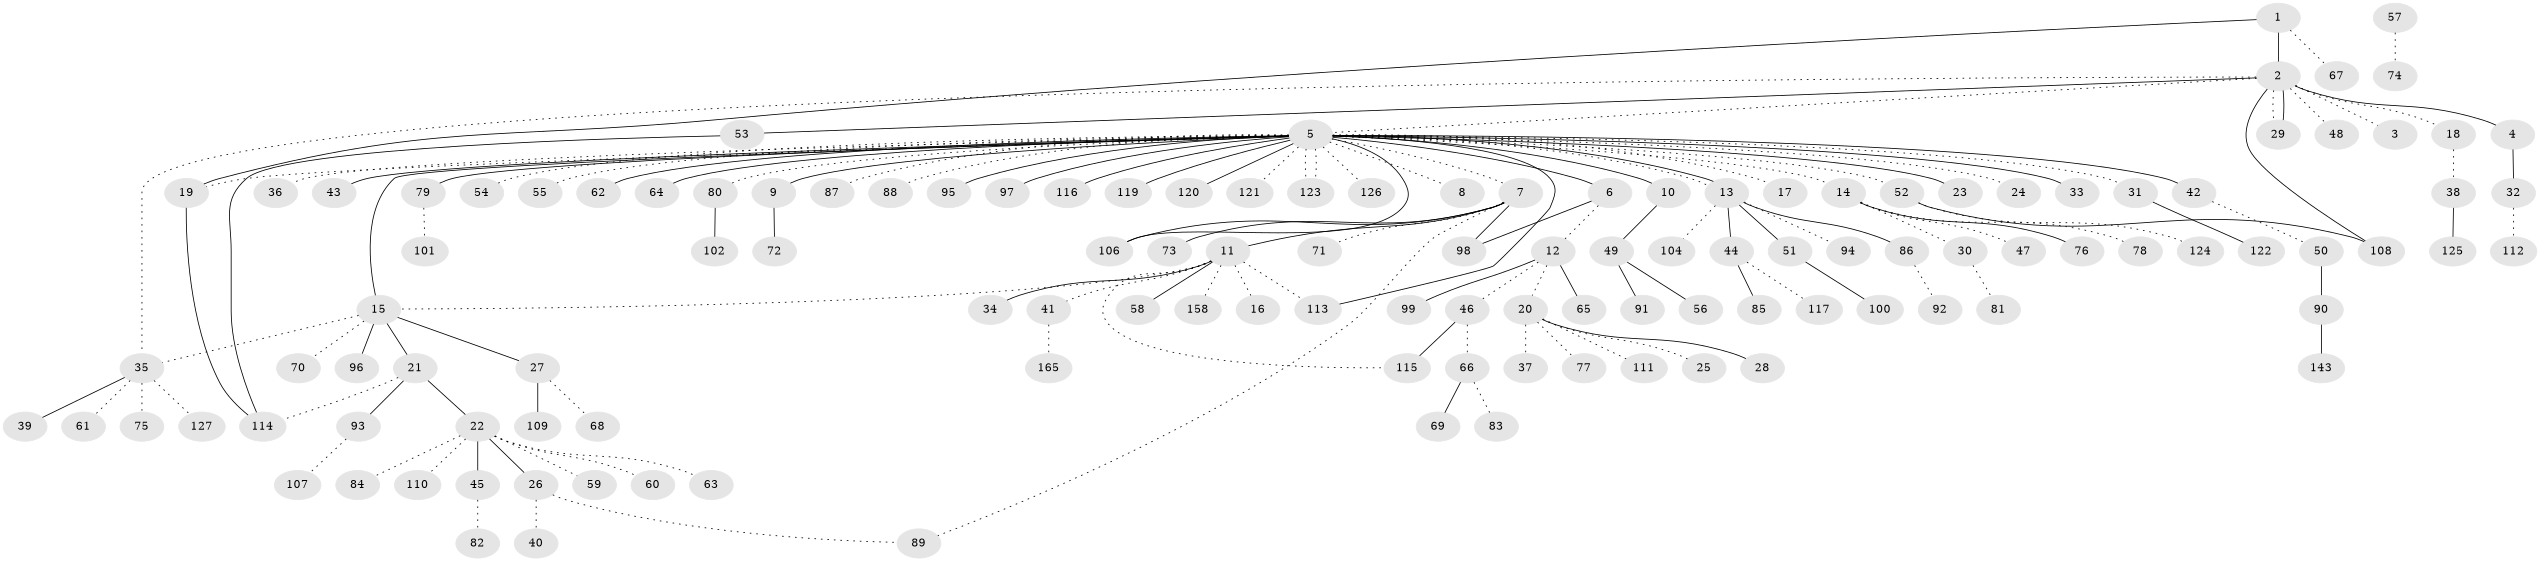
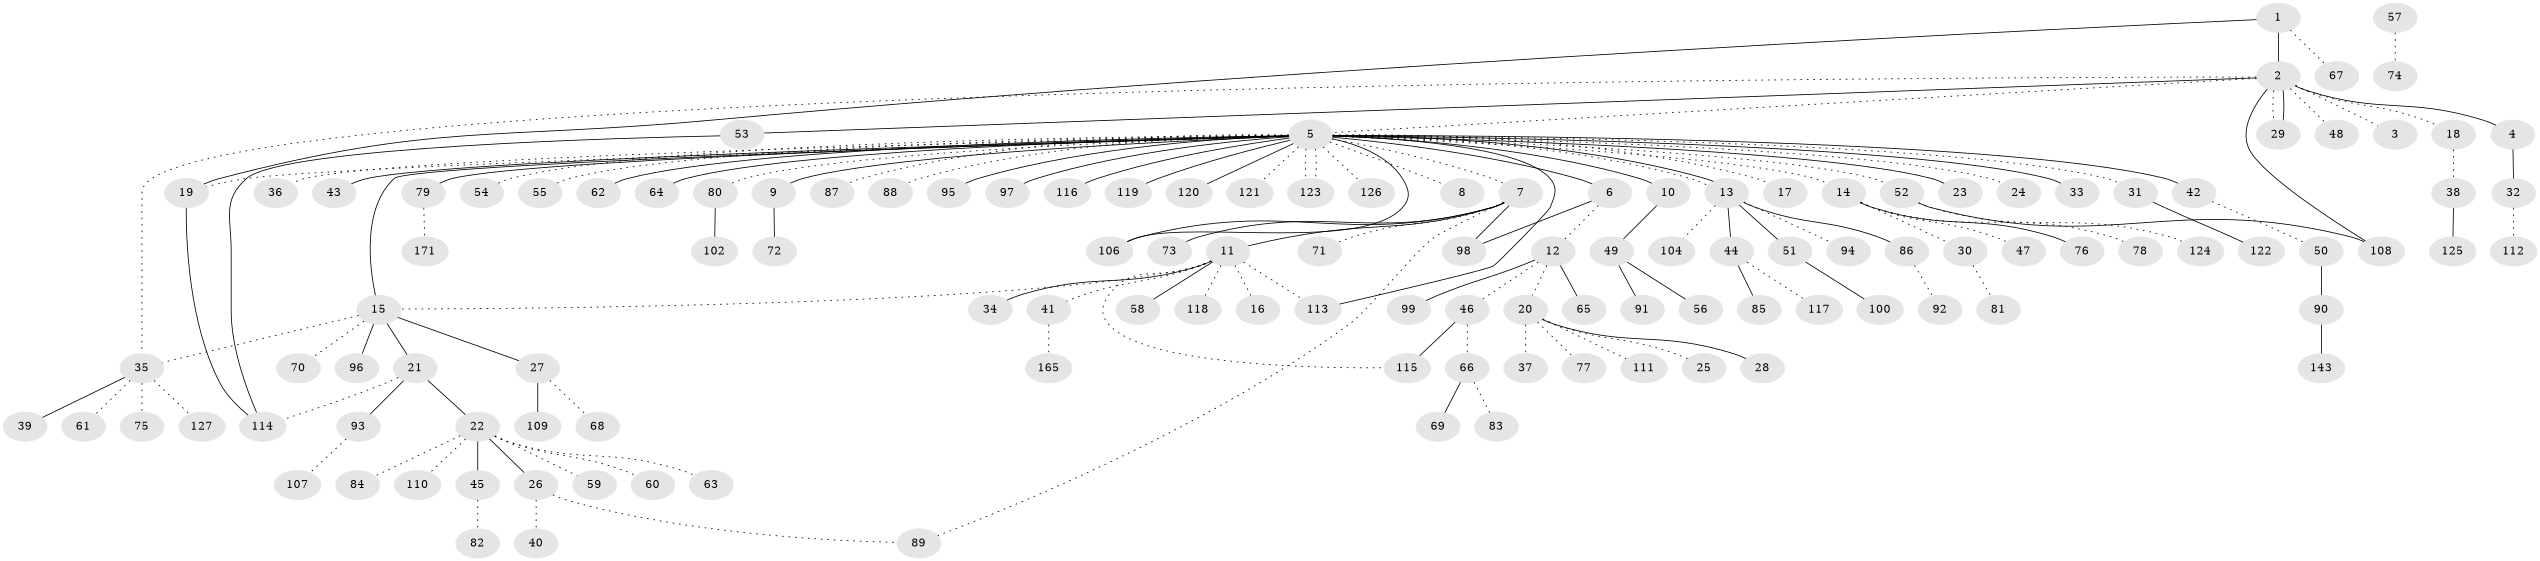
(425, 251) -> (425, 251)
(1198, 310) -> (1198, 310)
